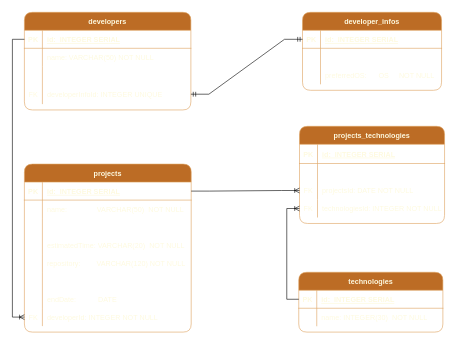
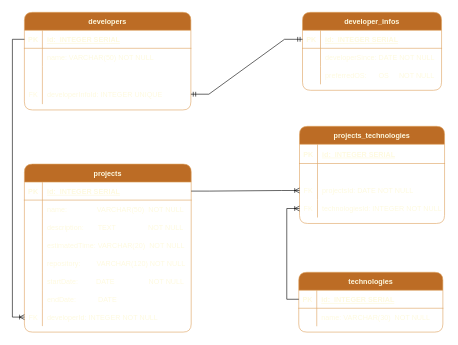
none -> (381, 57)
none -> (117, 227)
none -> (117, 281)
(372, 318) -> (372, 318)
